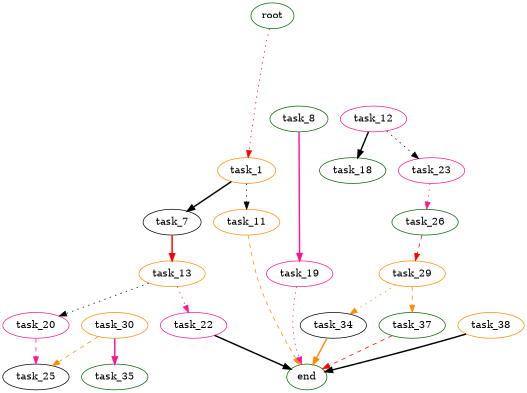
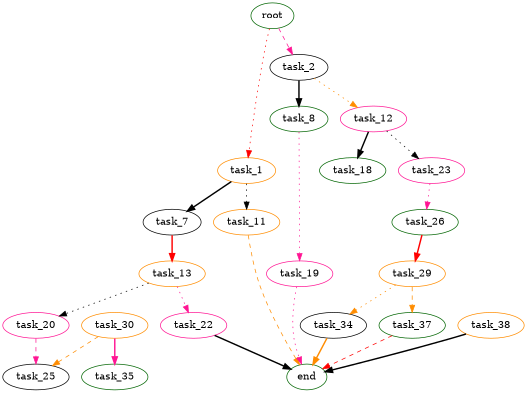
none -> (299, 67)
(299, 193) -> (299, 193)
(420, 244) -> (420, 244)
